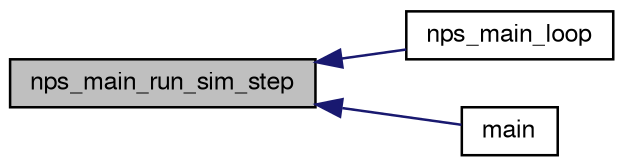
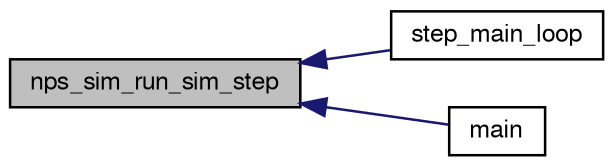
(510, 35) -> (497, 35)
(163, 83) -> (155, 83)
